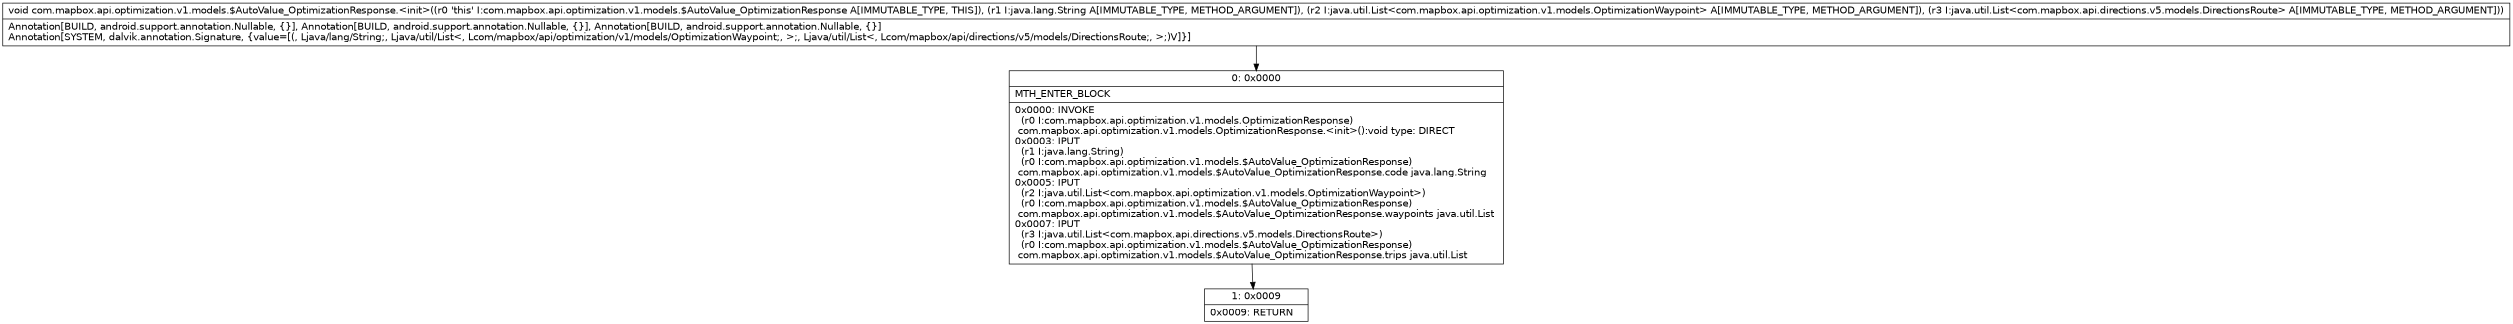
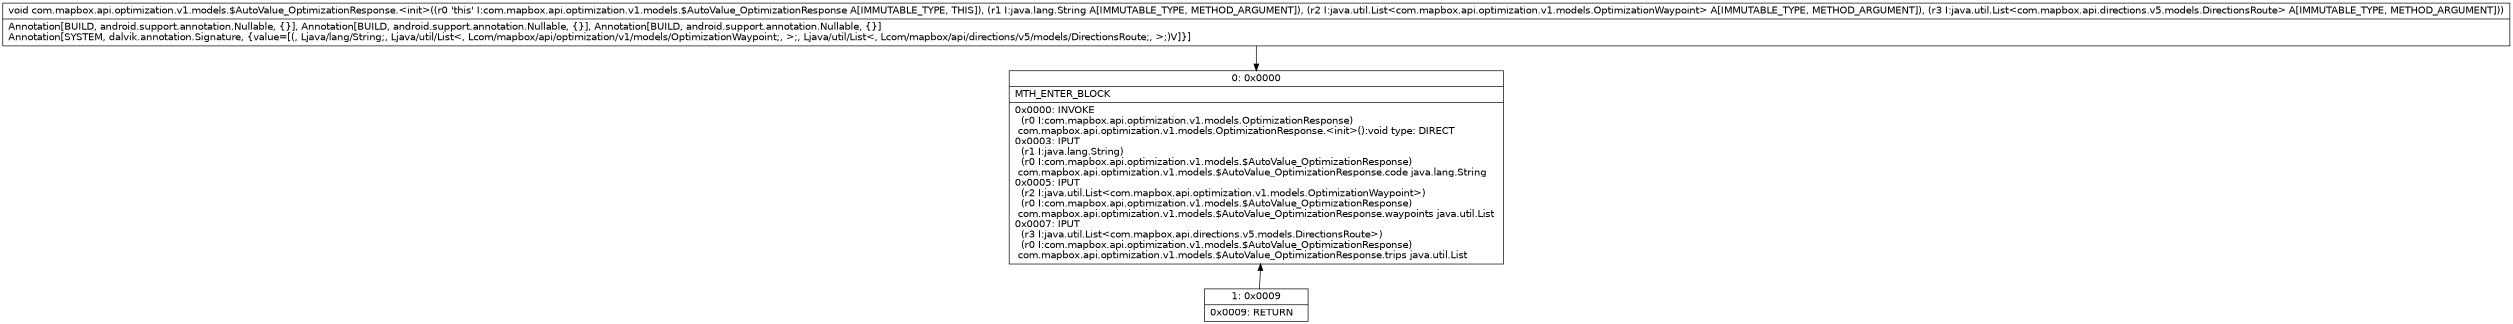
(1252, 273) -> (1260, 280)
